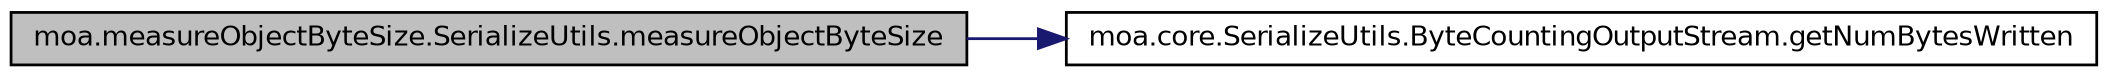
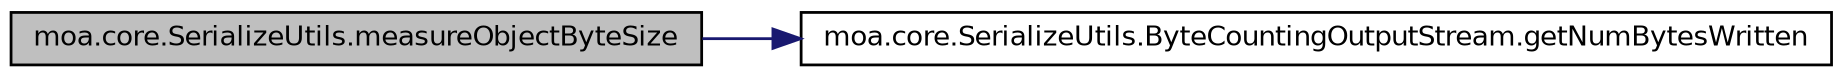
(489, 39) -> (356, 39)
